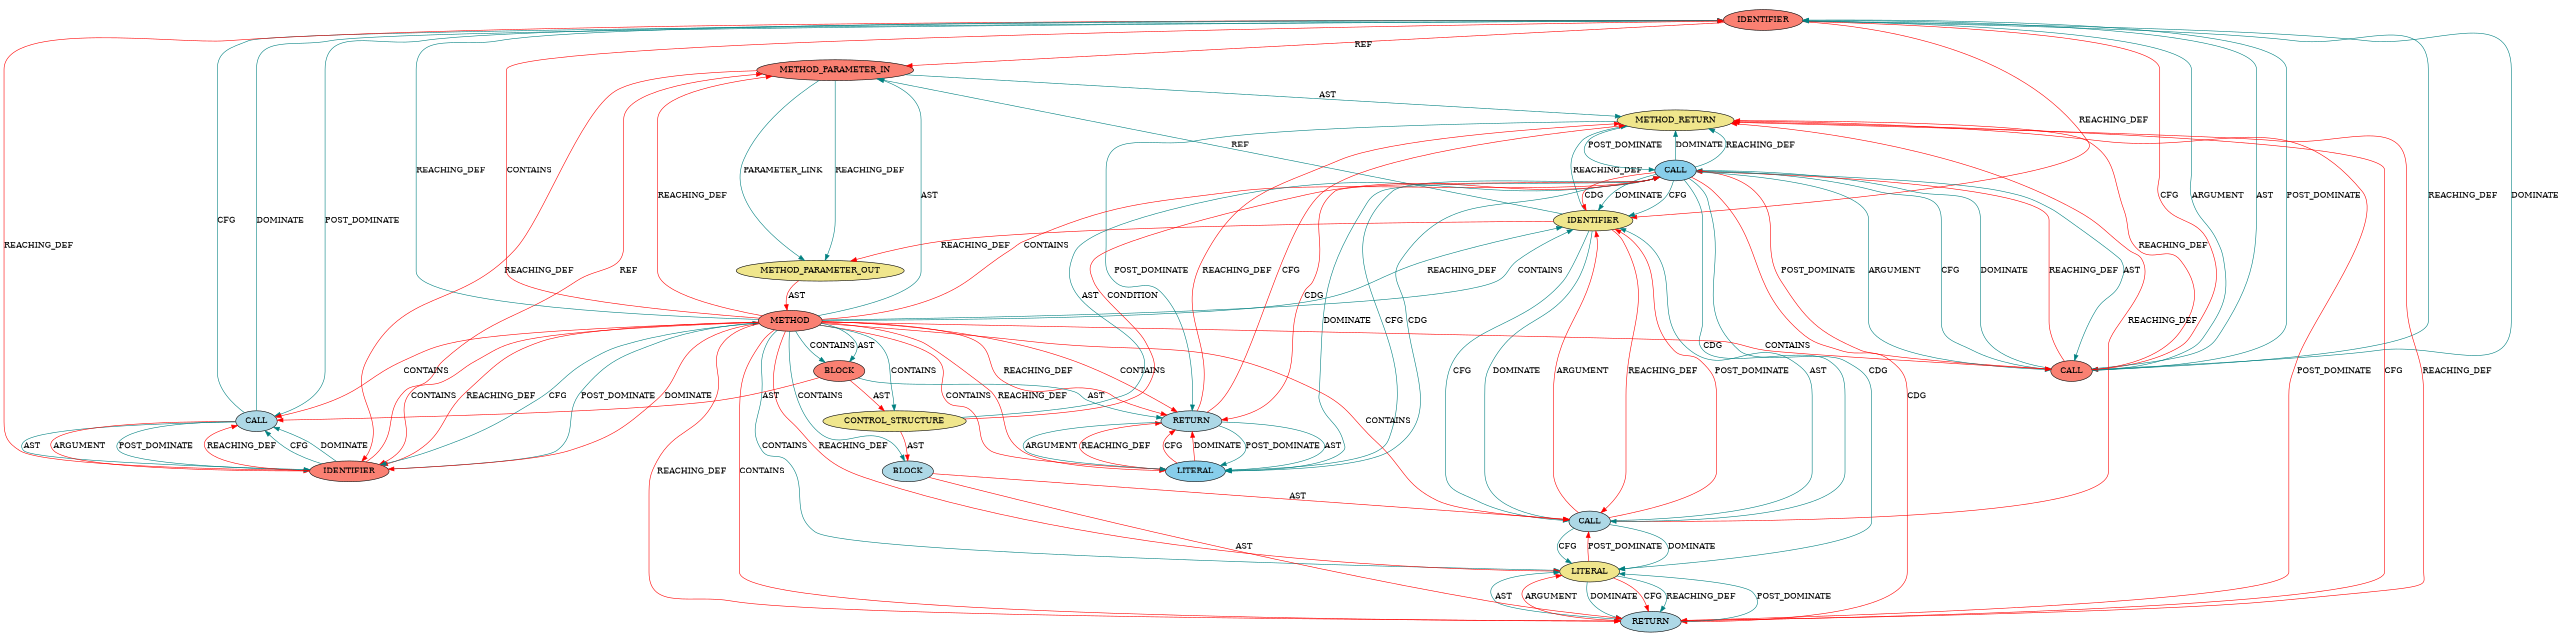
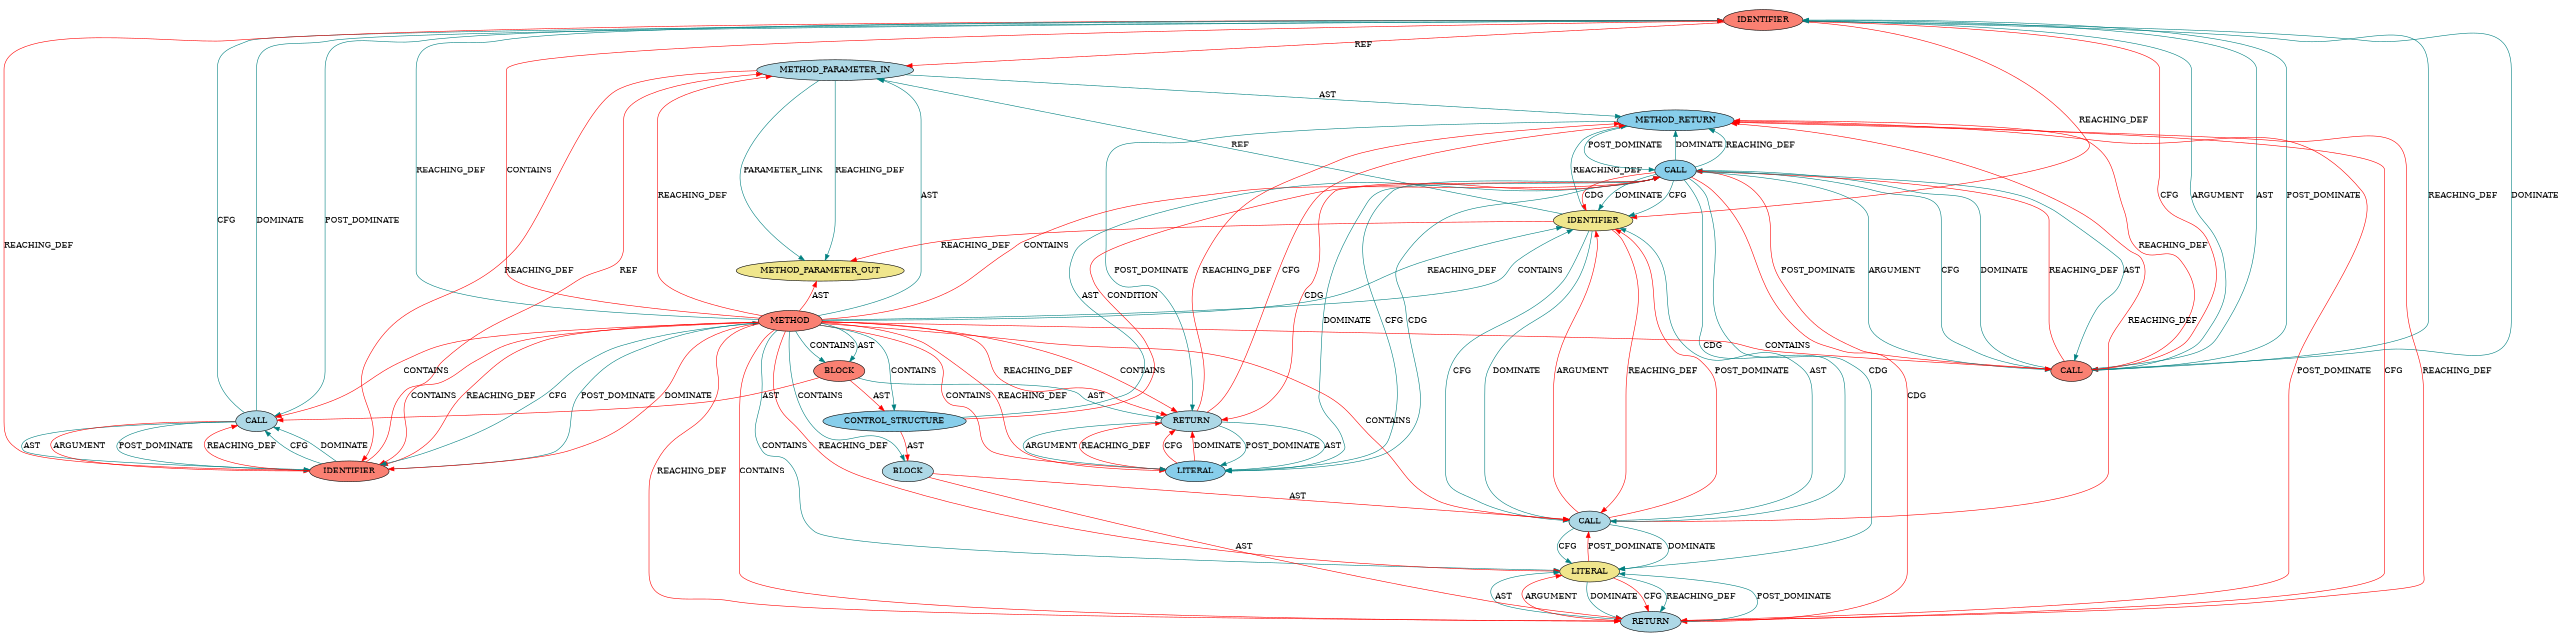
(835, 70) -> (835, 70)
(1676, 120) -> (1676, 120)
(789, 291) -> (808, 299)
(895, 421) -> (895, 421)
